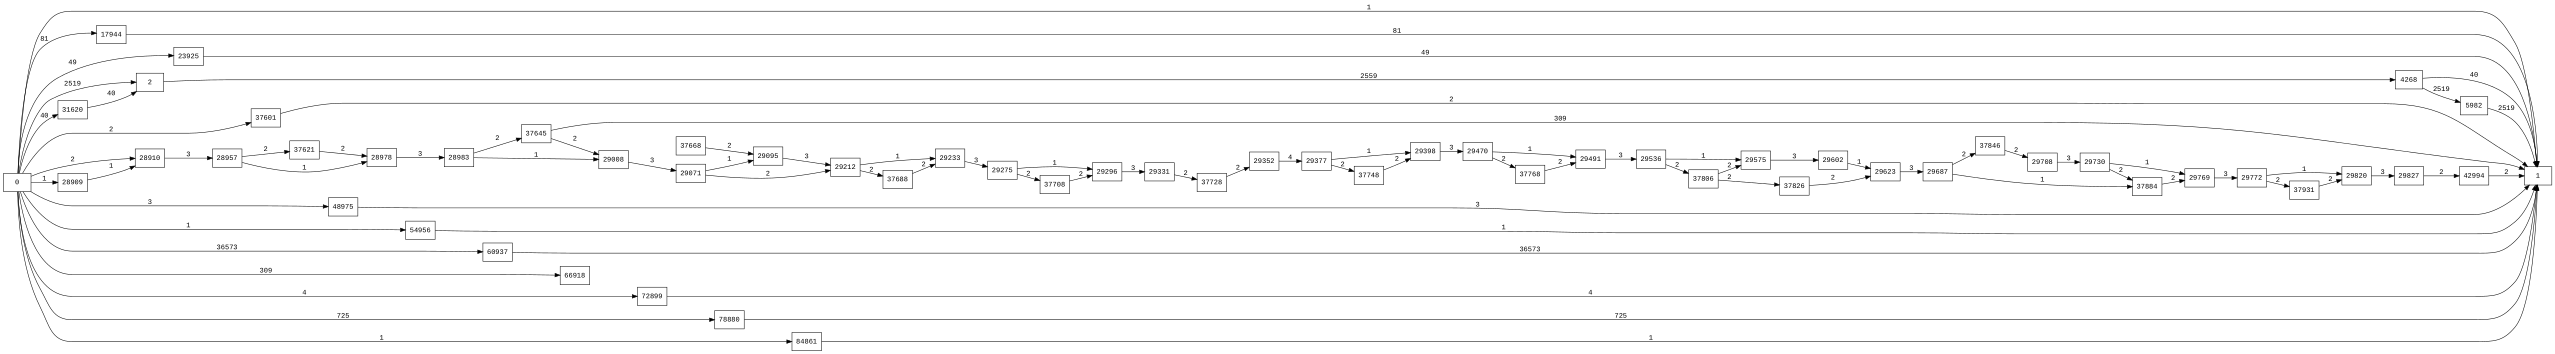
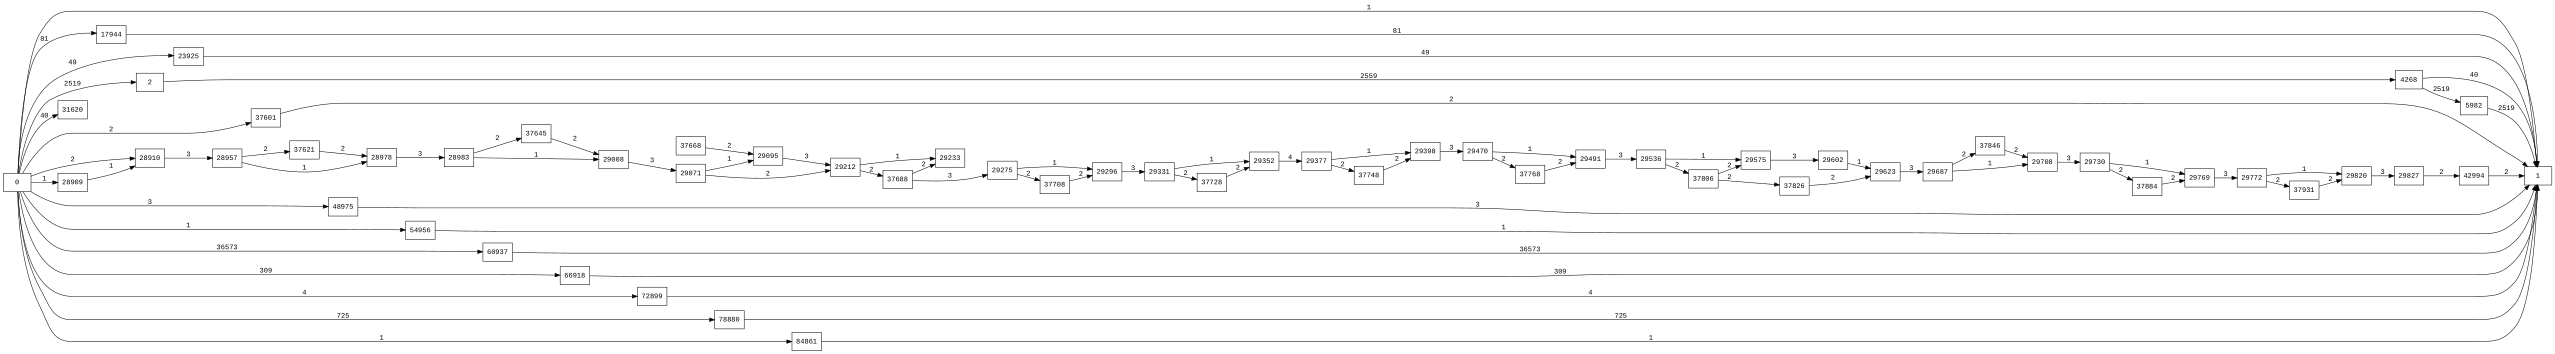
(110, 103) -> none
(1536, 123) -> (1592, 275)
(974, 164) -> (948, 181)
none -> (1209, 164)
(2040, 184) -> (1988, 169)
